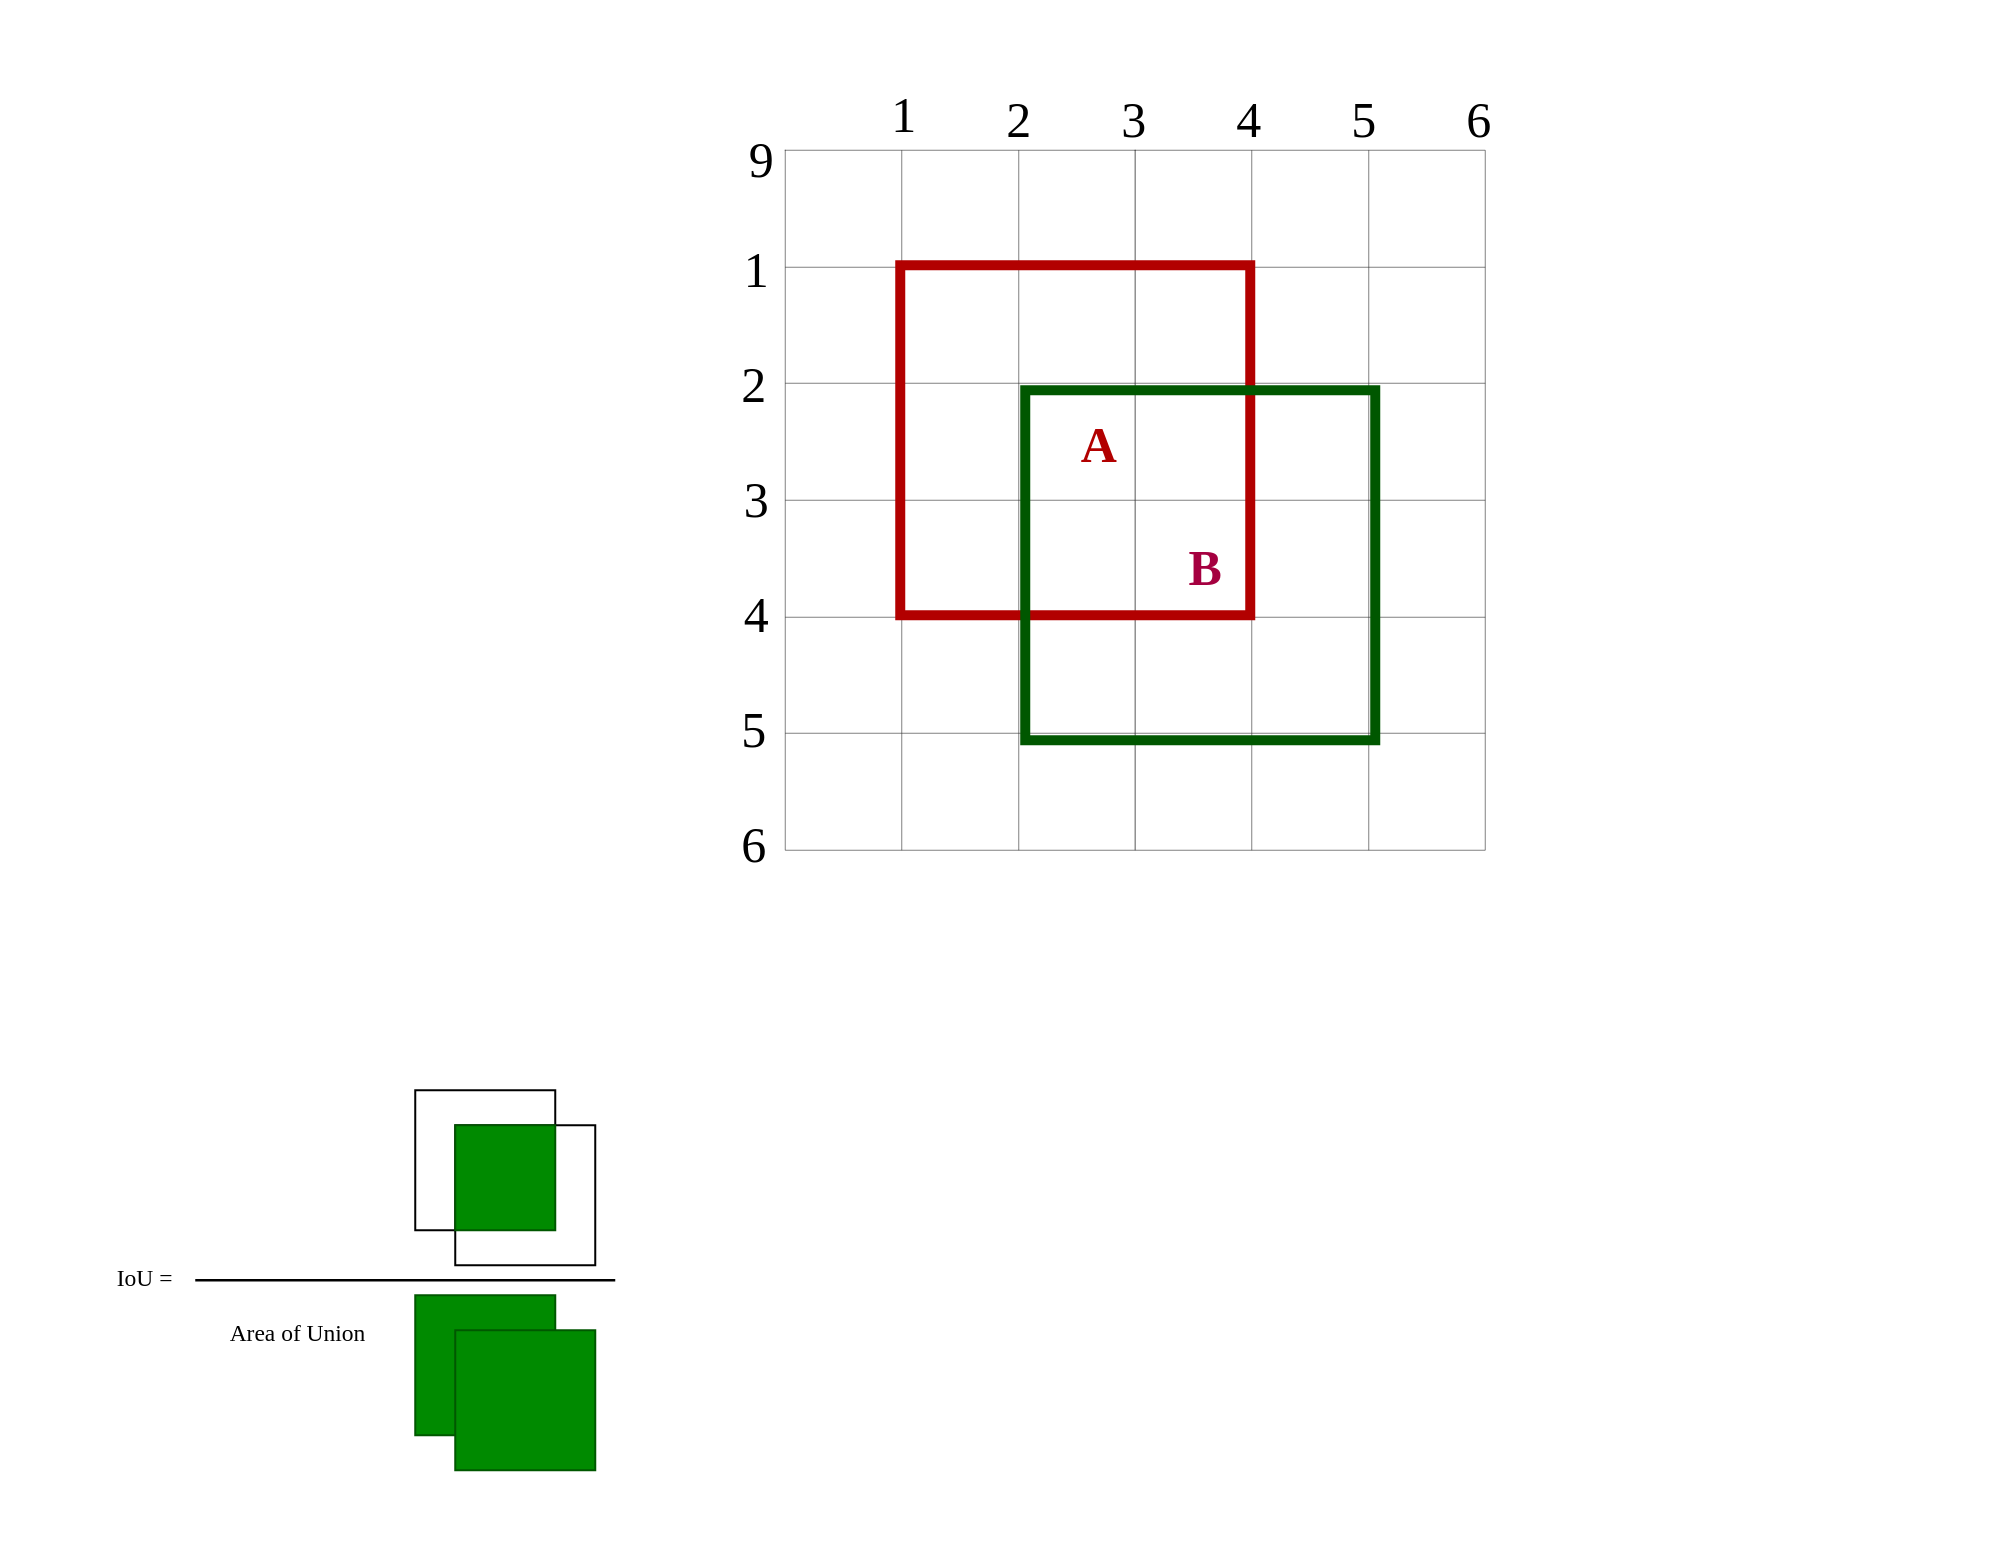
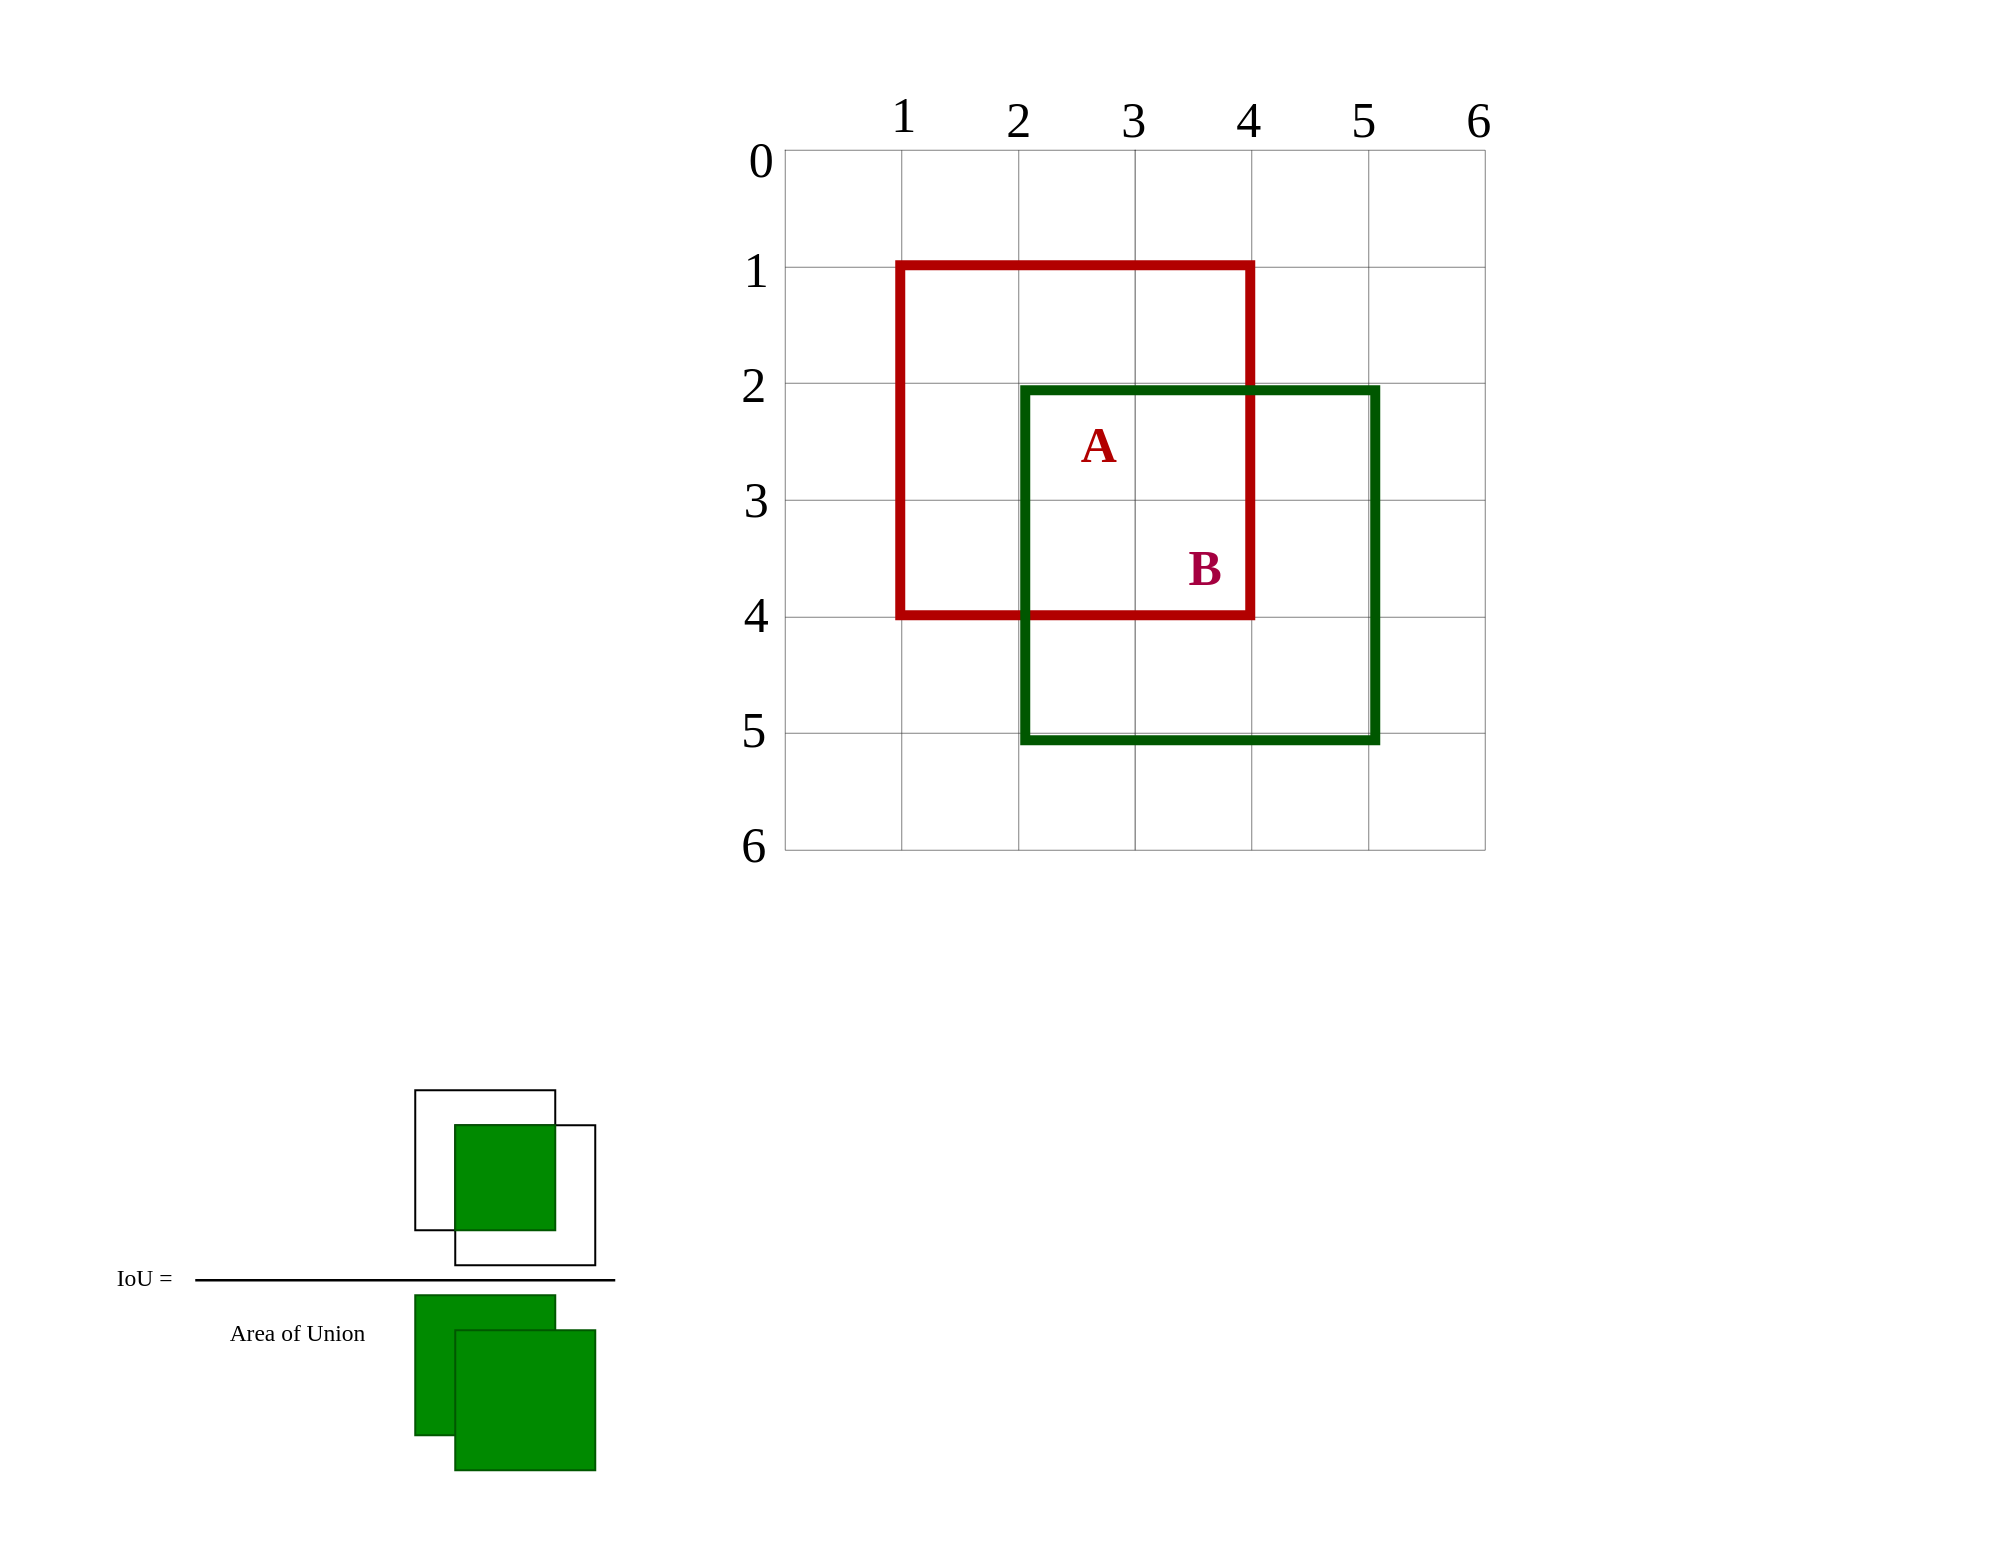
(762, 160) -> (762, 160)
